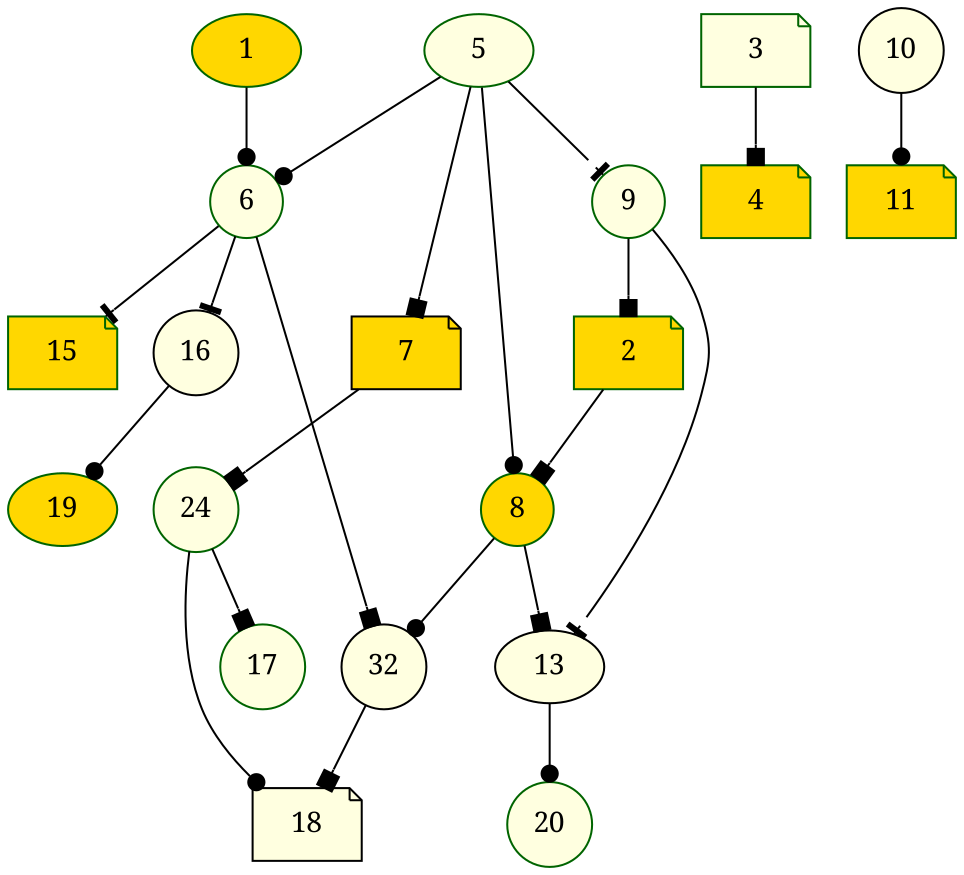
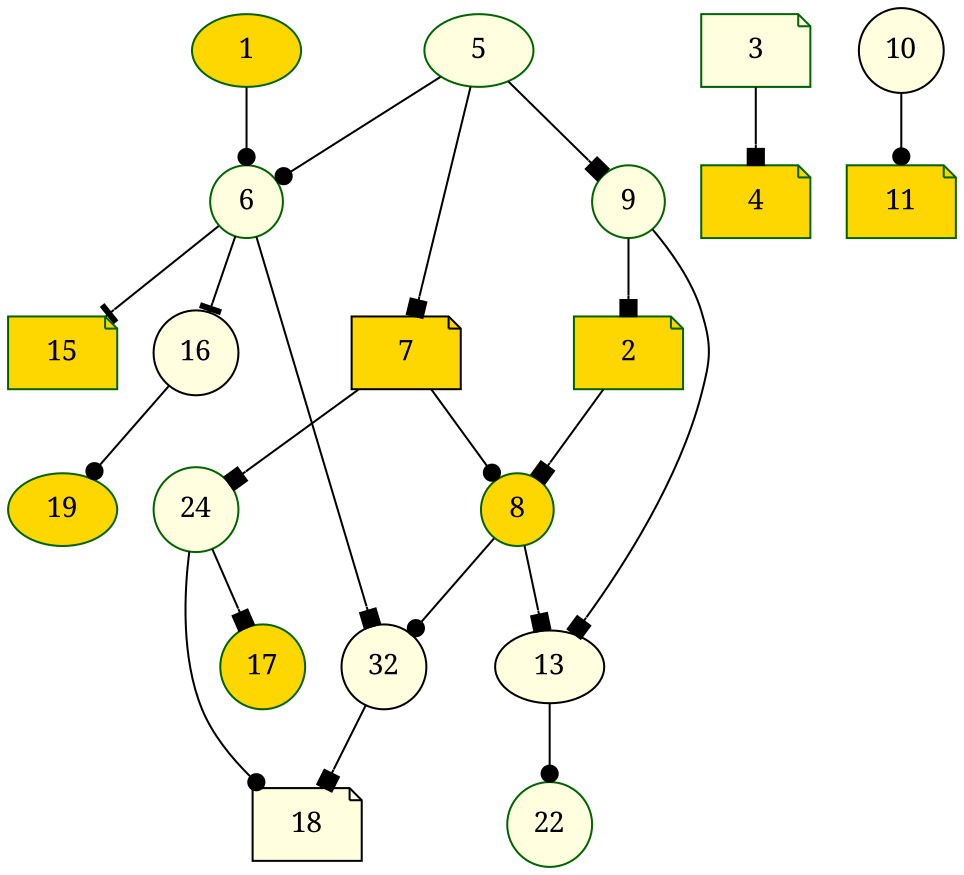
(548, 121) -> (548, 121)
(497, 272) -> (459, 428)
(691, 428) -> (691, 428)
(263, 667) -> (263, 667)
(550, 824) -> (550, 824)
